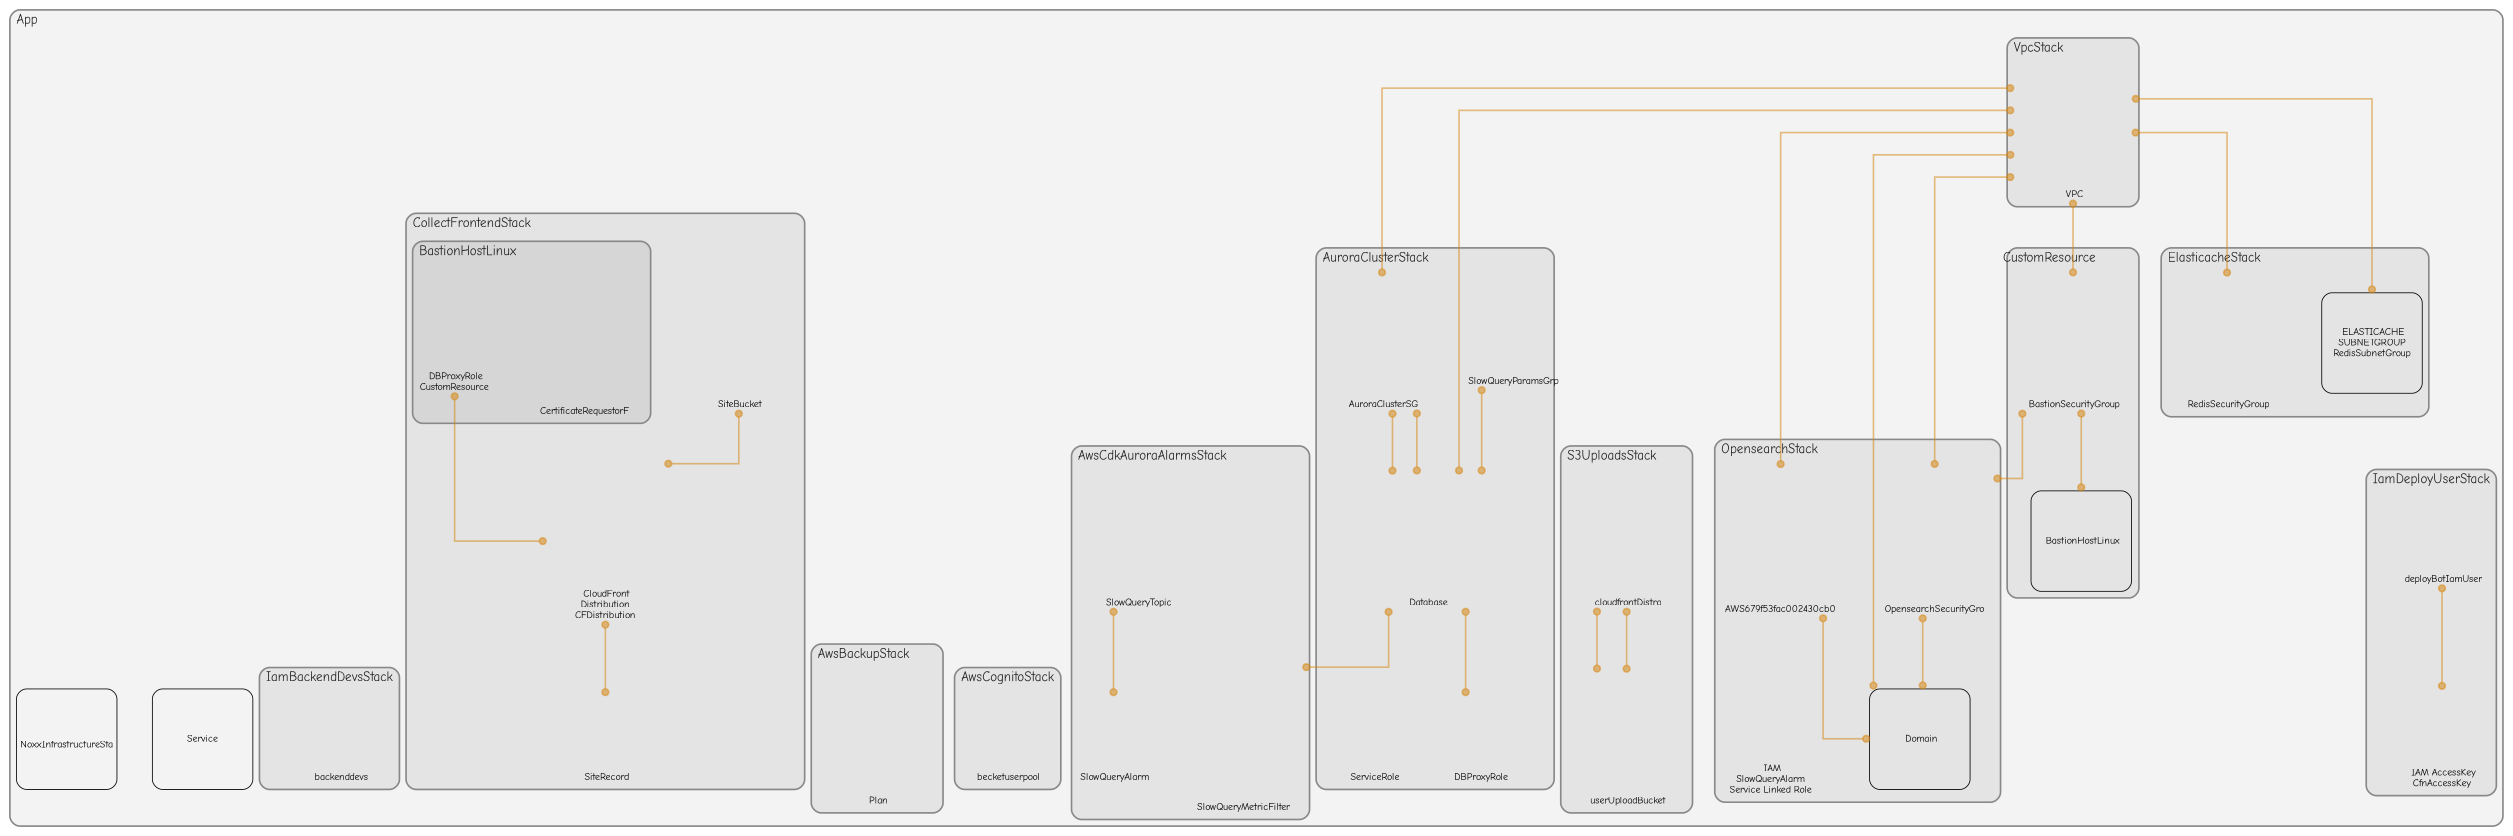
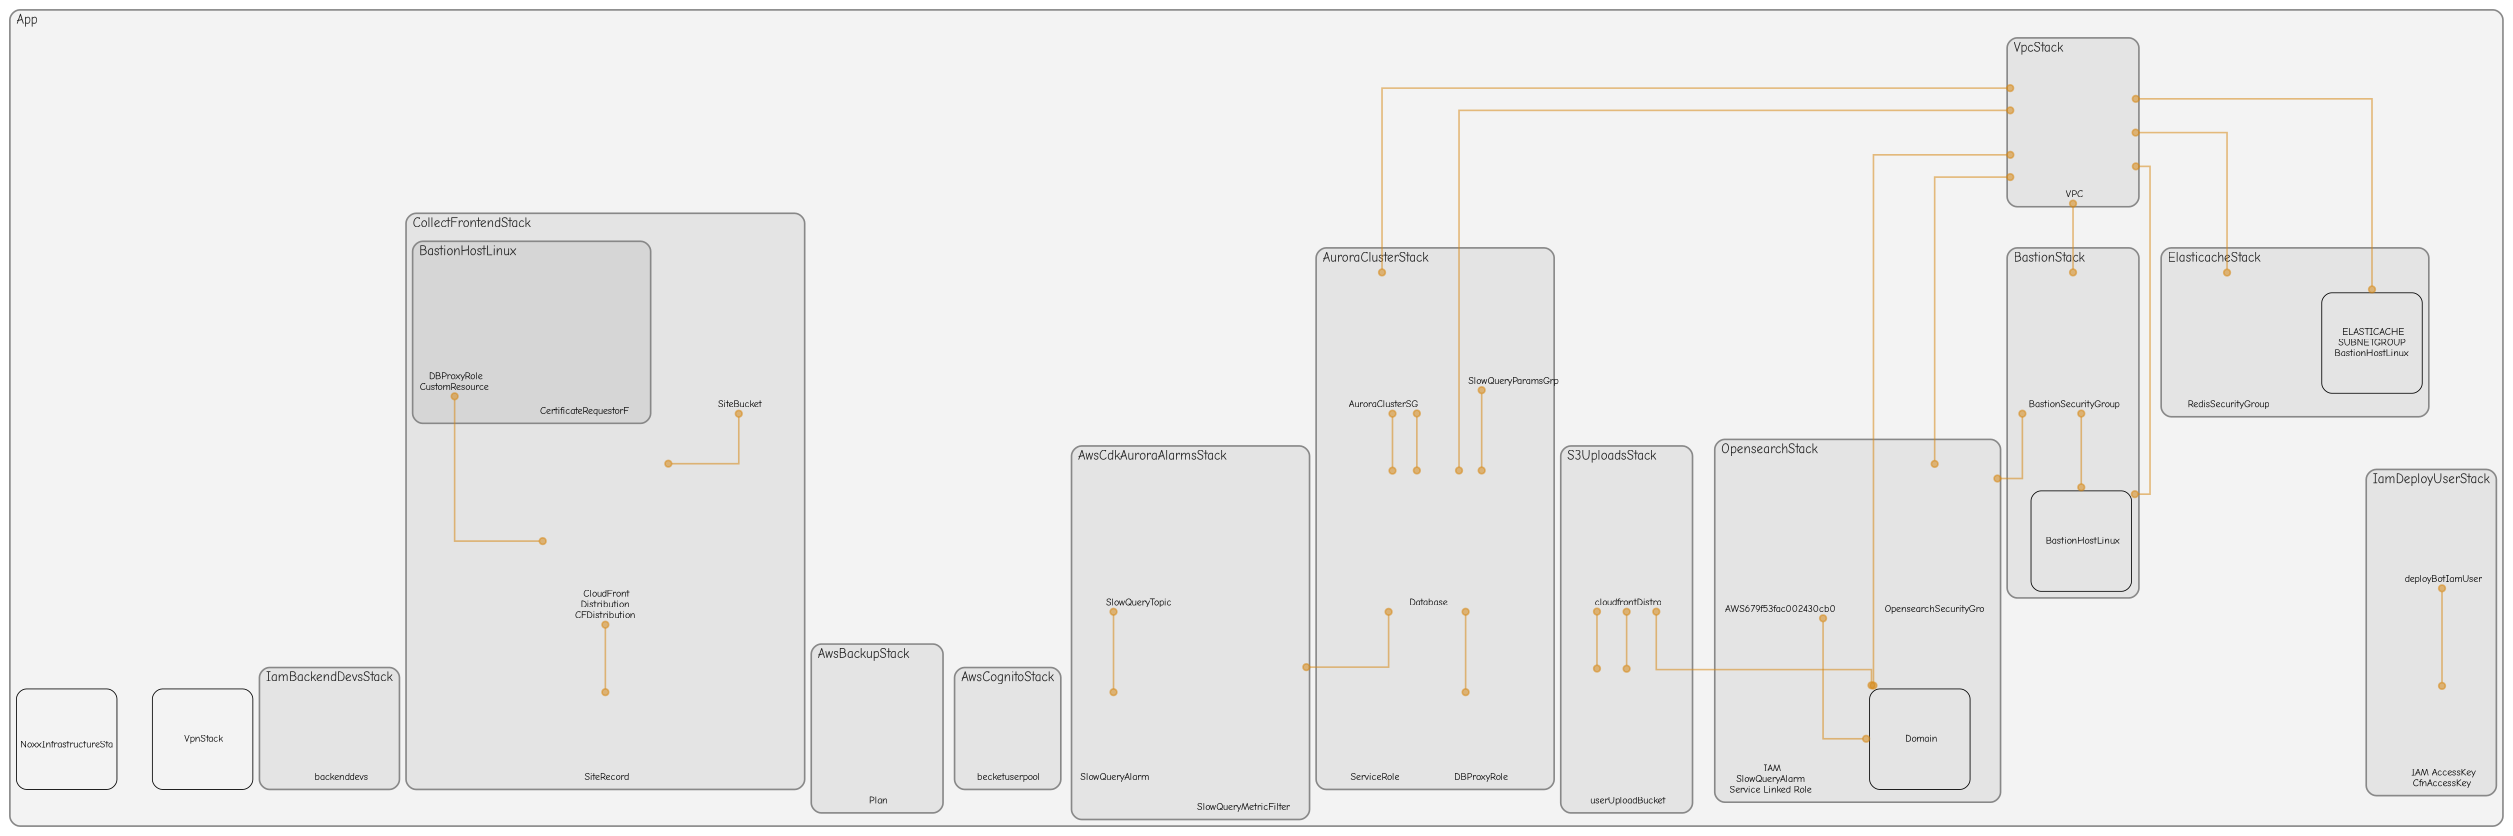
(1781, 184) -> (2150, 331)
(2050, 259) -> (2050, 259)
(2372, 343) -> (2372, 343)
(1923, 652) -> (1743, 670)
(203, 739) -> (203, 739)
